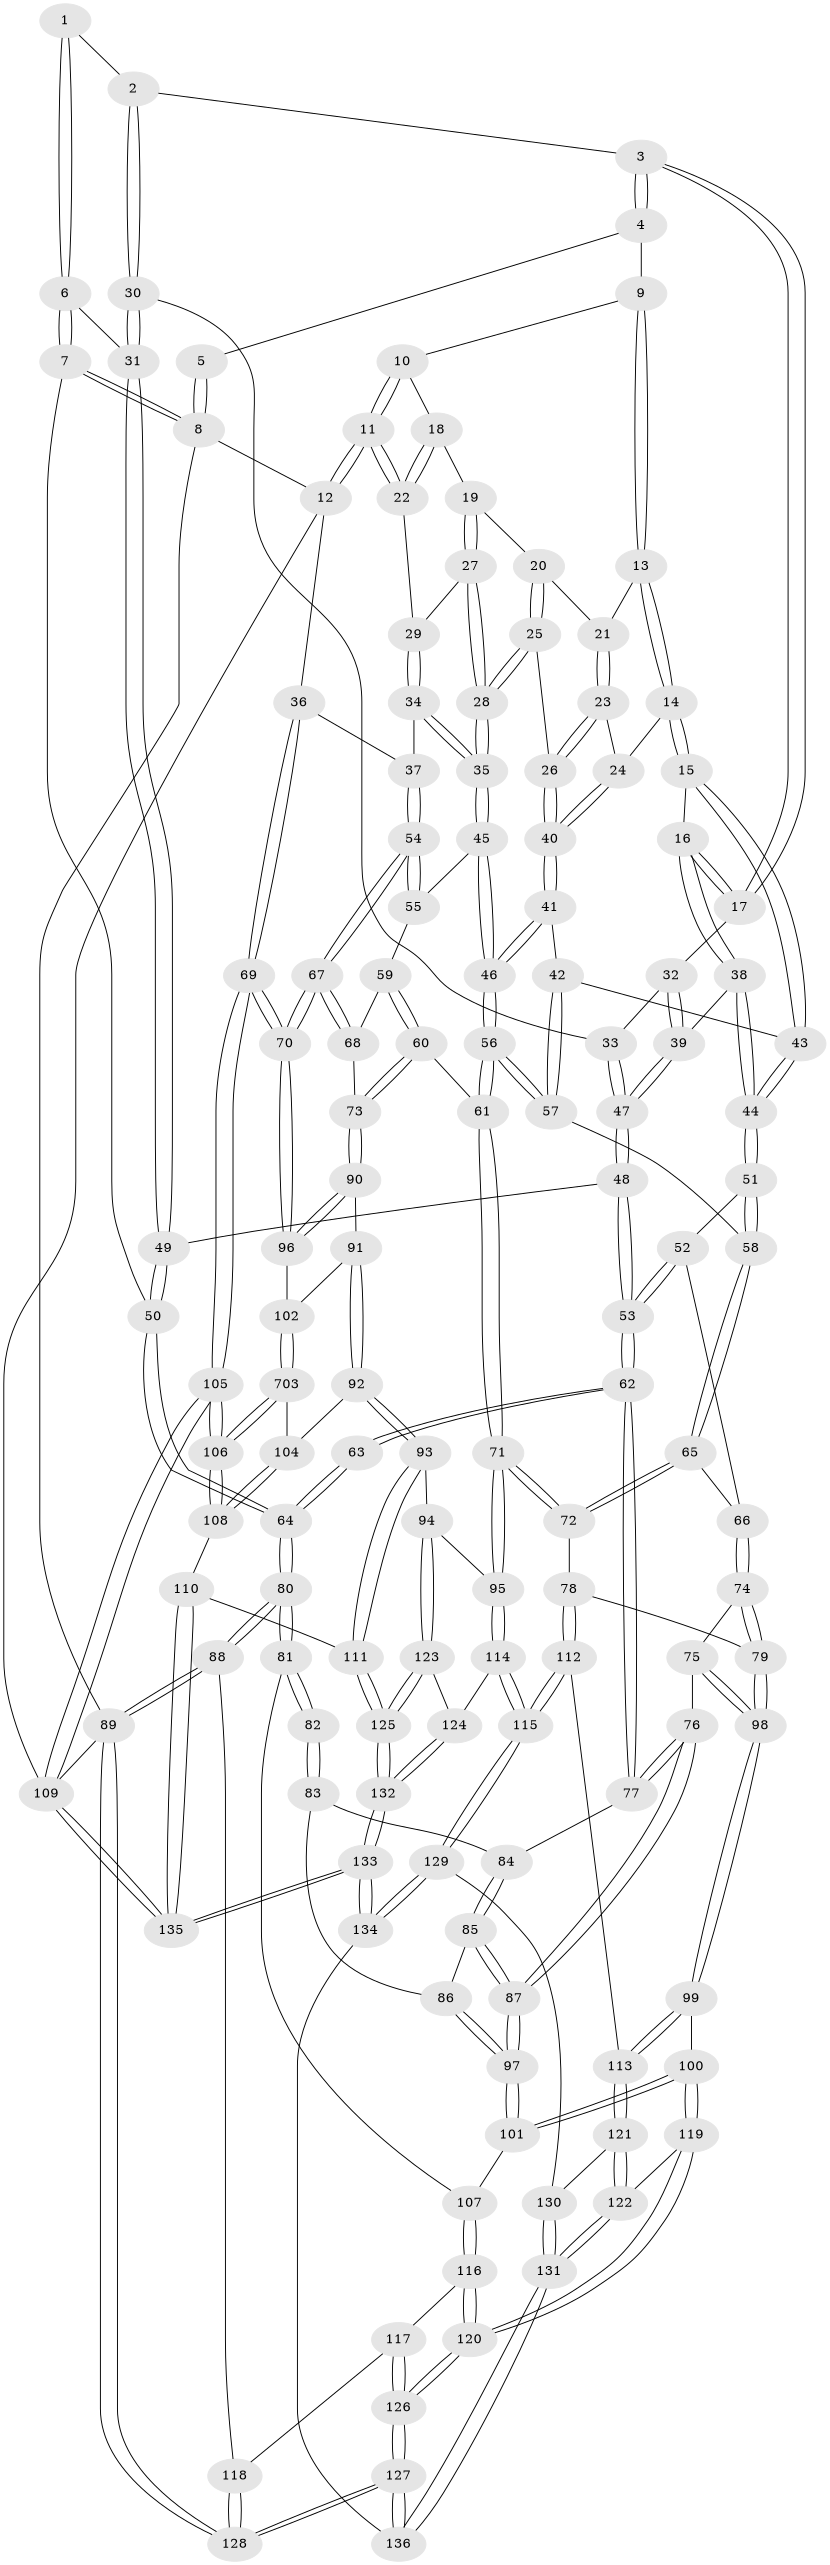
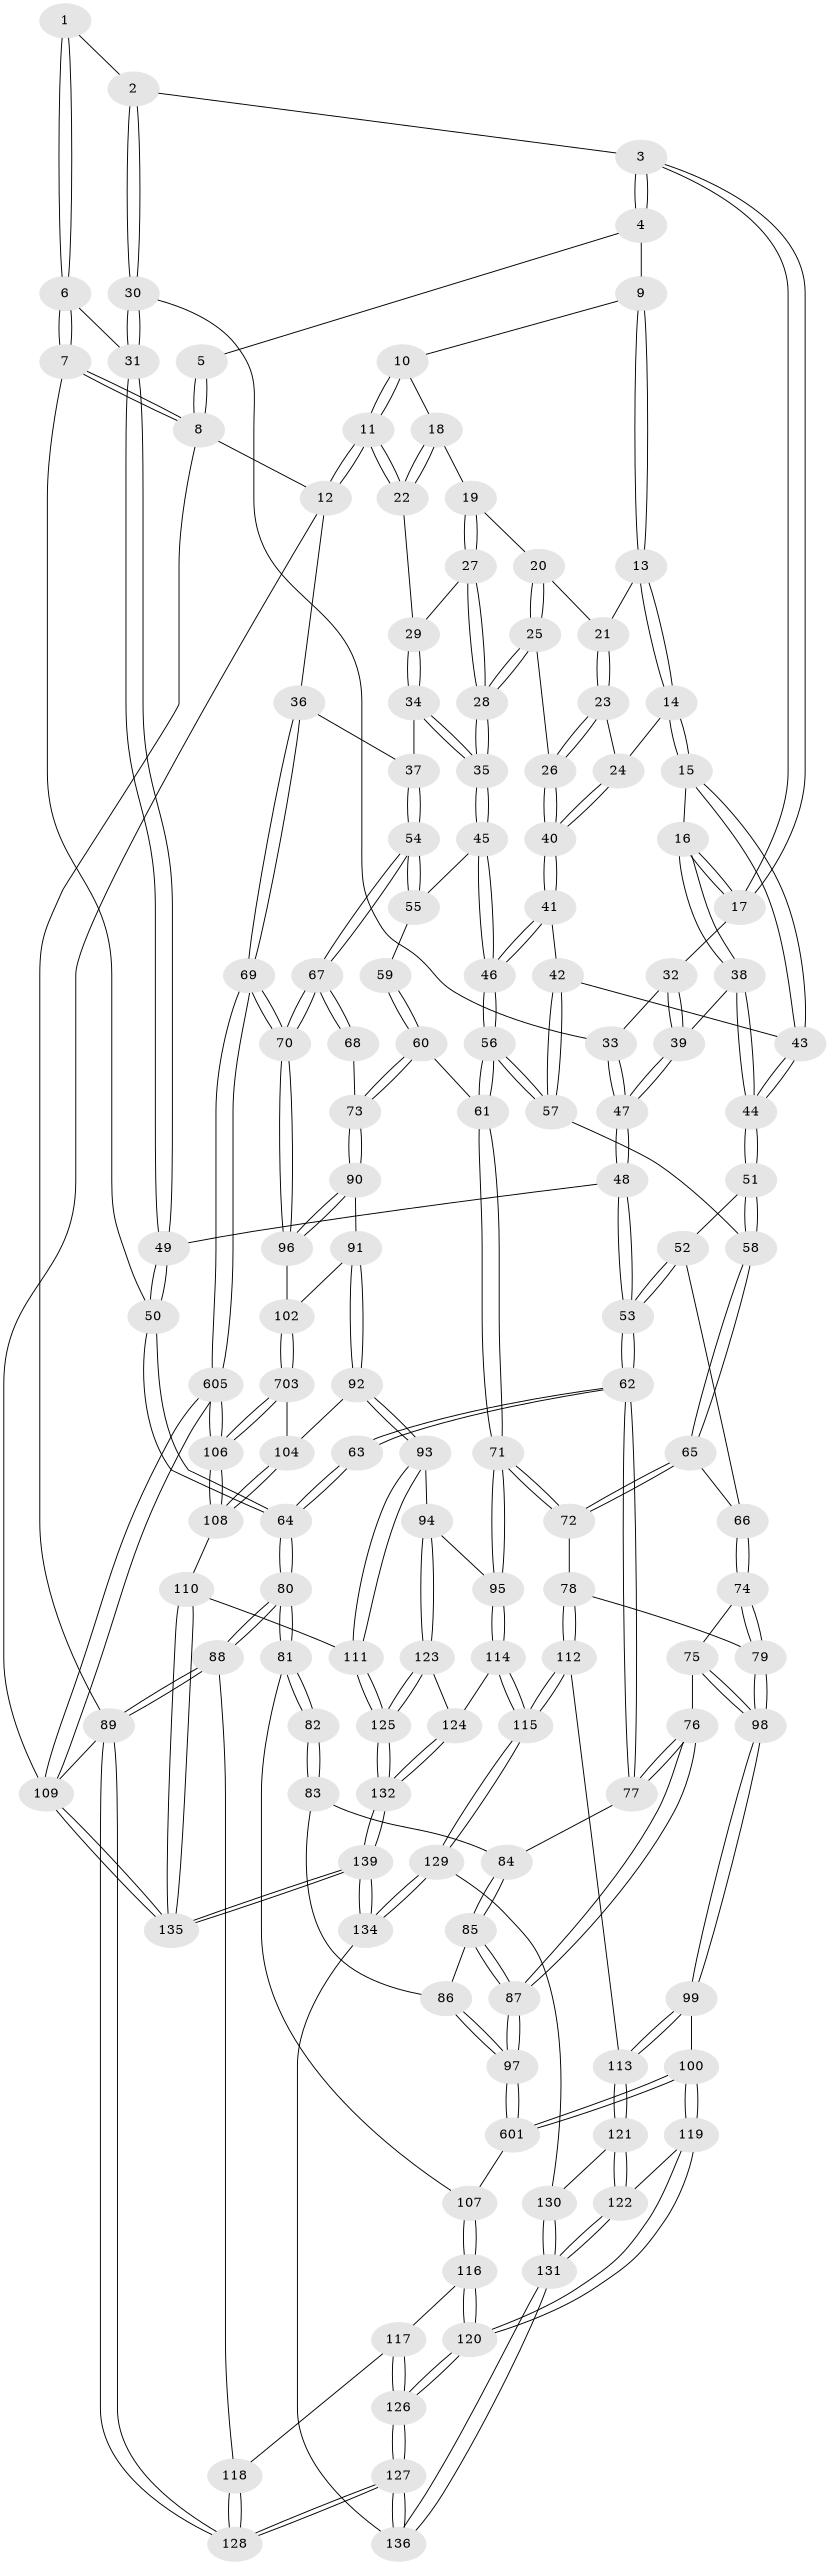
(370, 1010) -> none
(216, 1385) -> (216, 1385)
(366, 1862) -> (366, 1862)
(512, 2135) -> (512, 2135)
